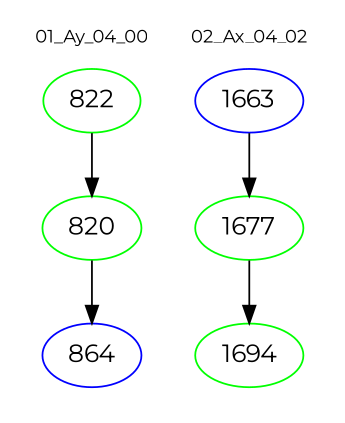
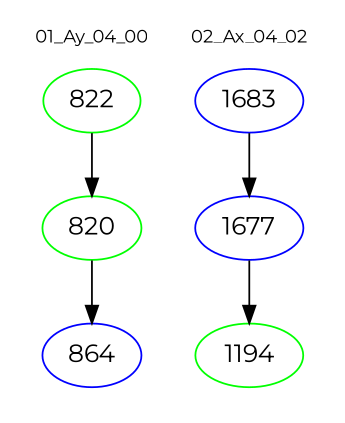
(249, 101) -> (249, 101)
(249, 228) -> (249, 228)
(249, 355) -> (249, 355)
